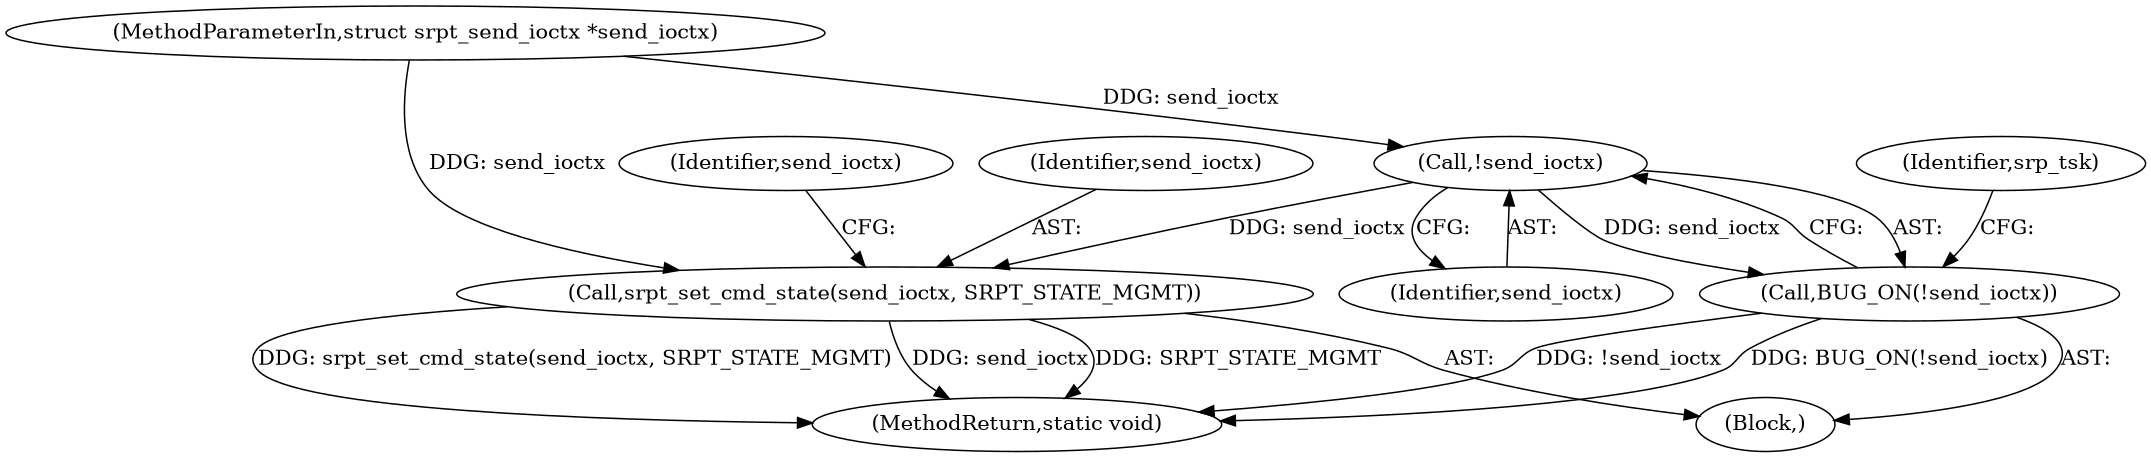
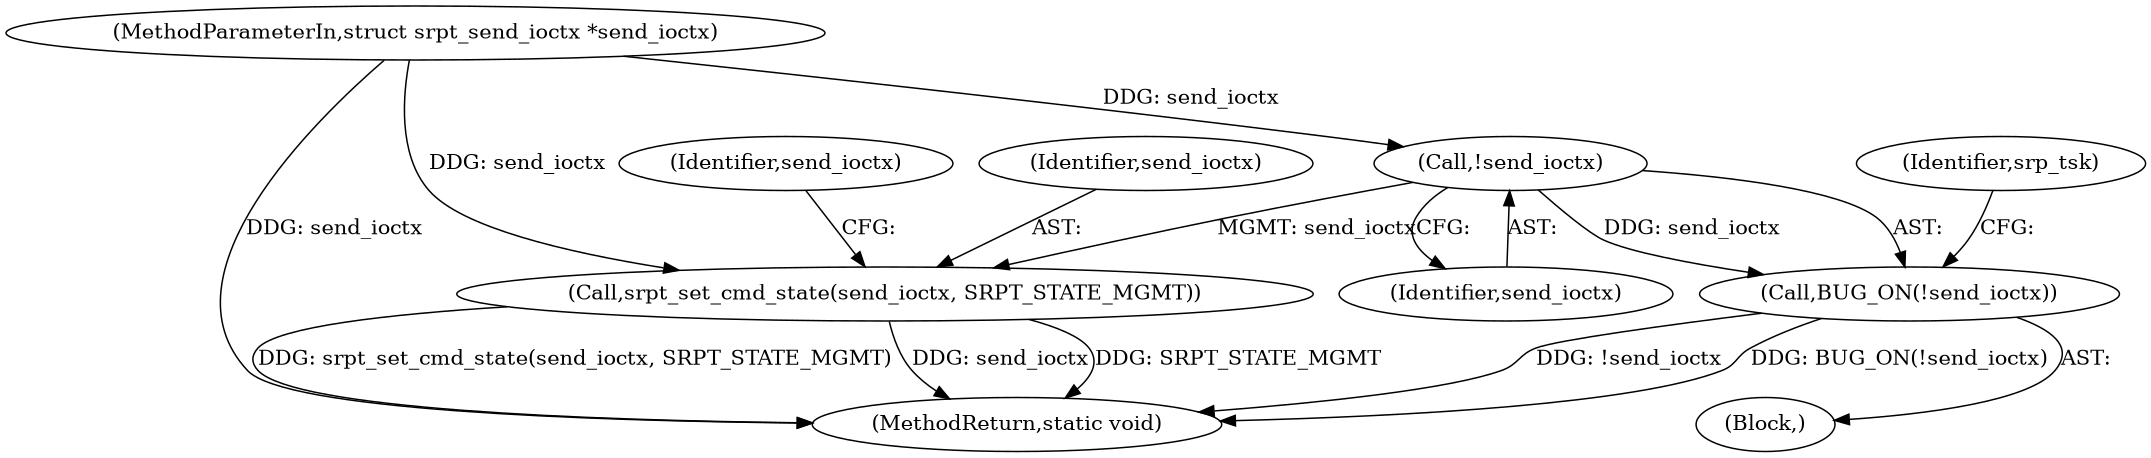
(1759, 208) -> none
(1317, 229) -> (1317, 229)
none -> (234, 349)
(1433, 367) -> none
